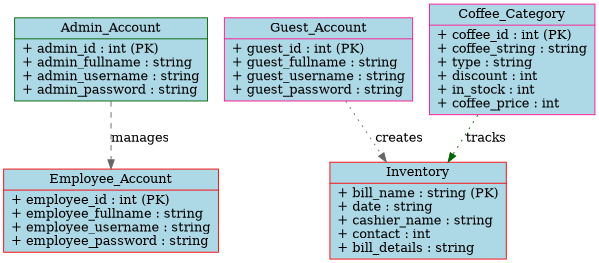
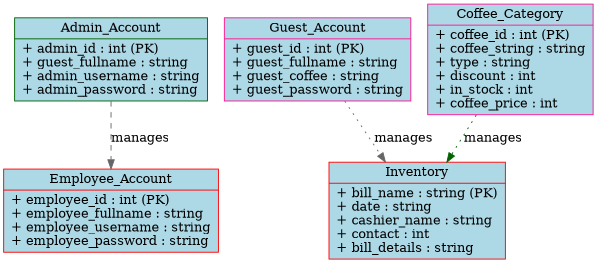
(107, 63) -> (105, 63)
(318, 76) -> (306, 76)
(399, 138) -> (403, 138)
(486, 138) -> (493, 138)
